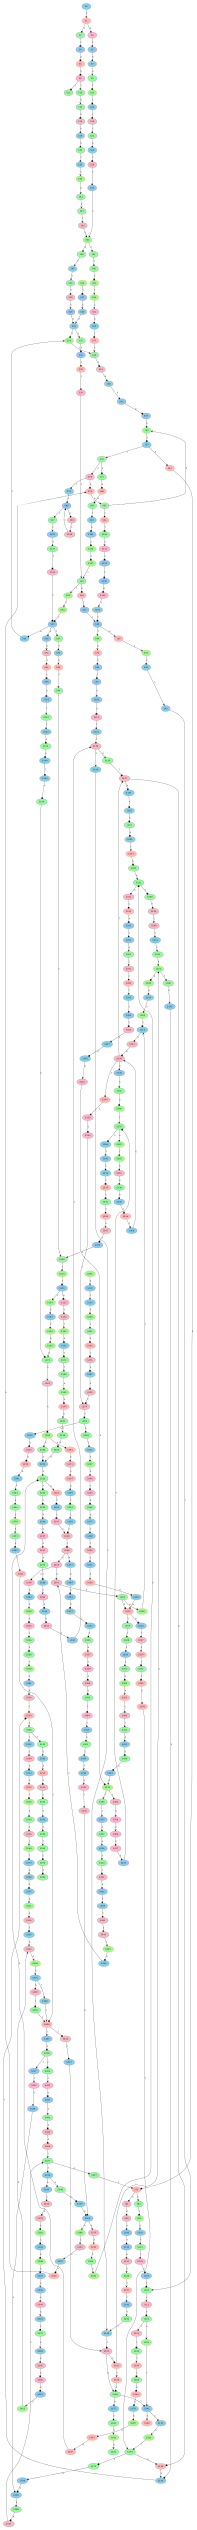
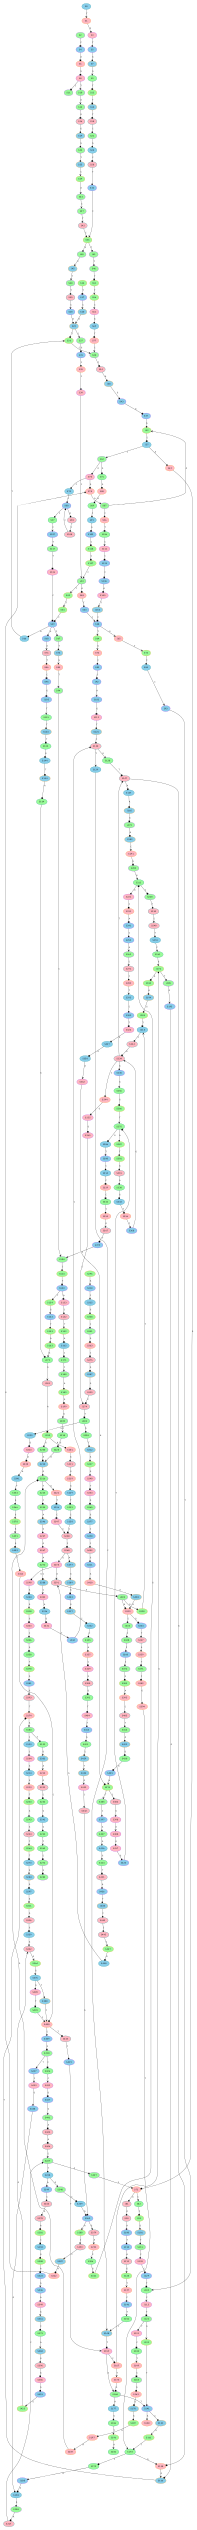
(84, 27) -> none
